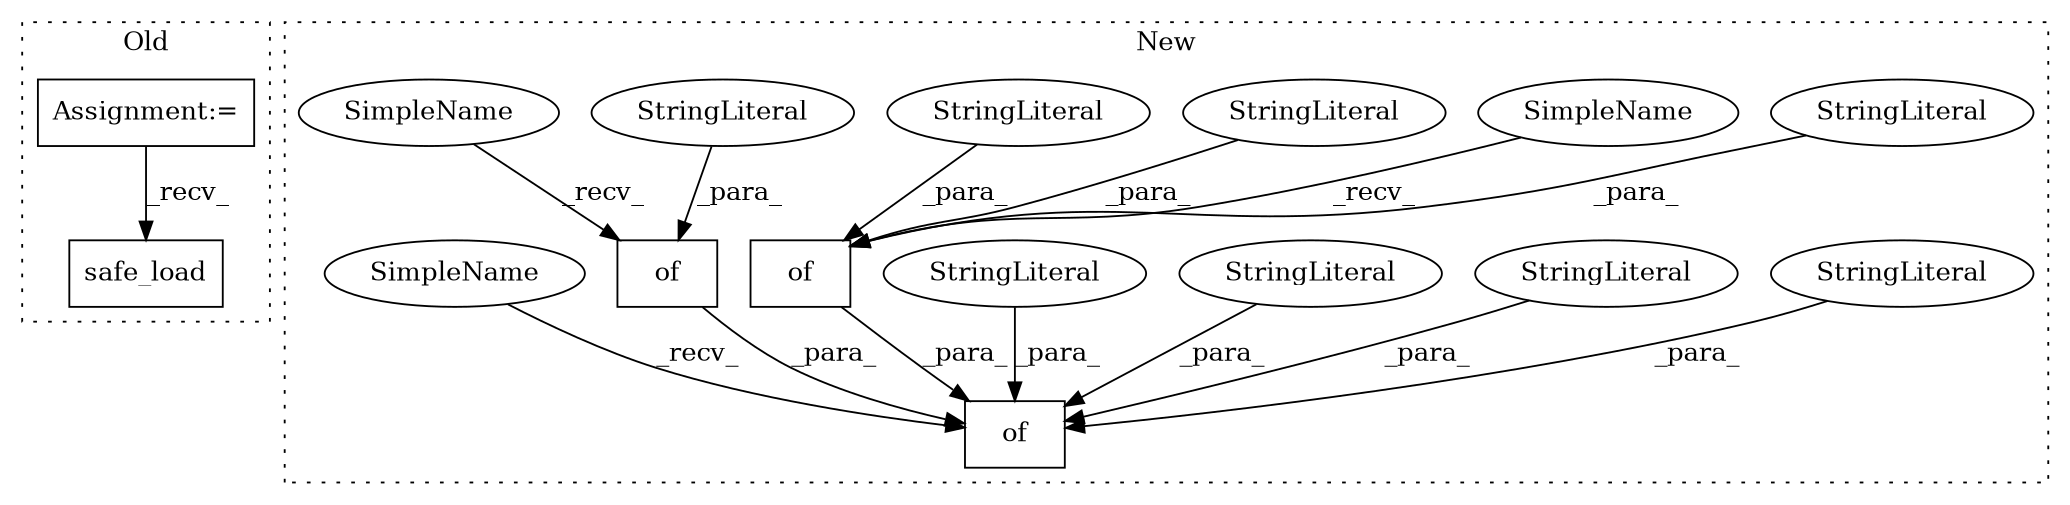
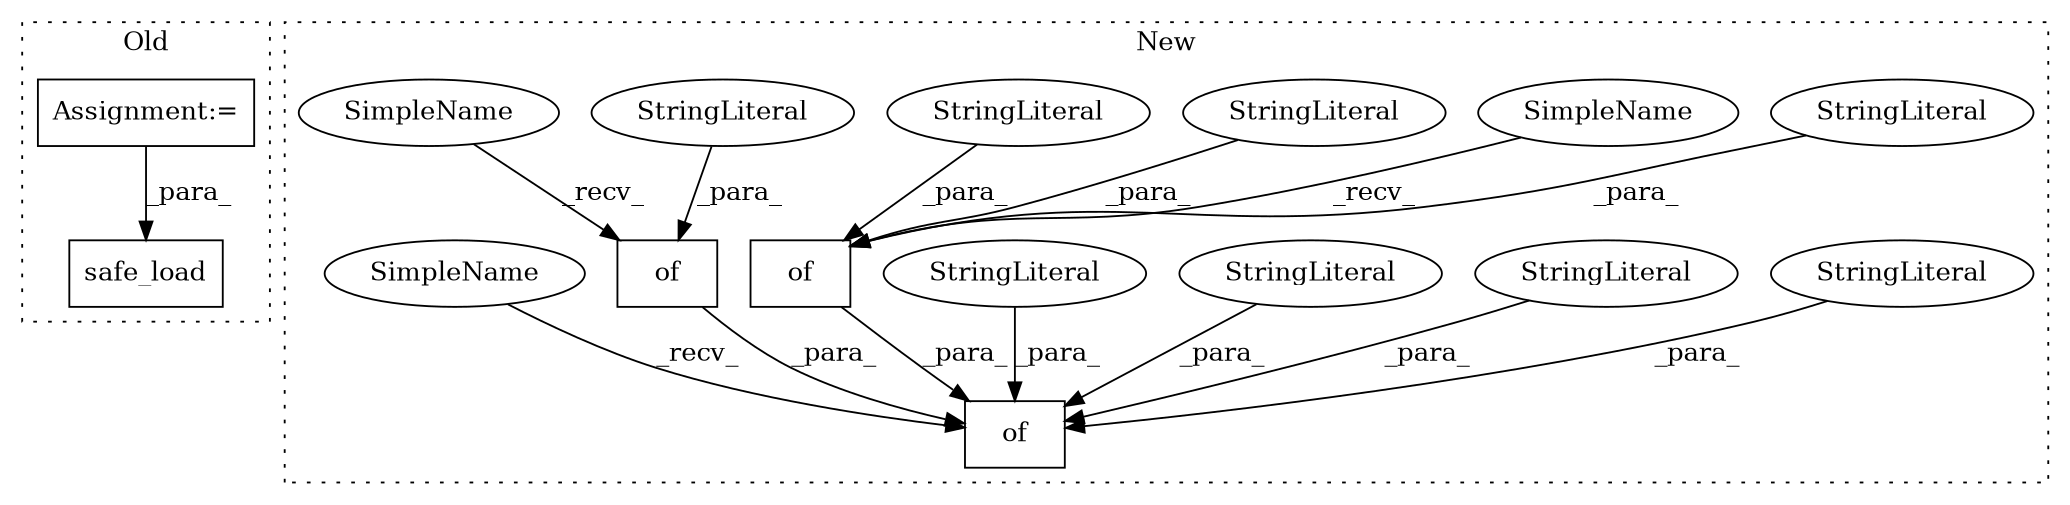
(189, 193) -> (189, 193)
